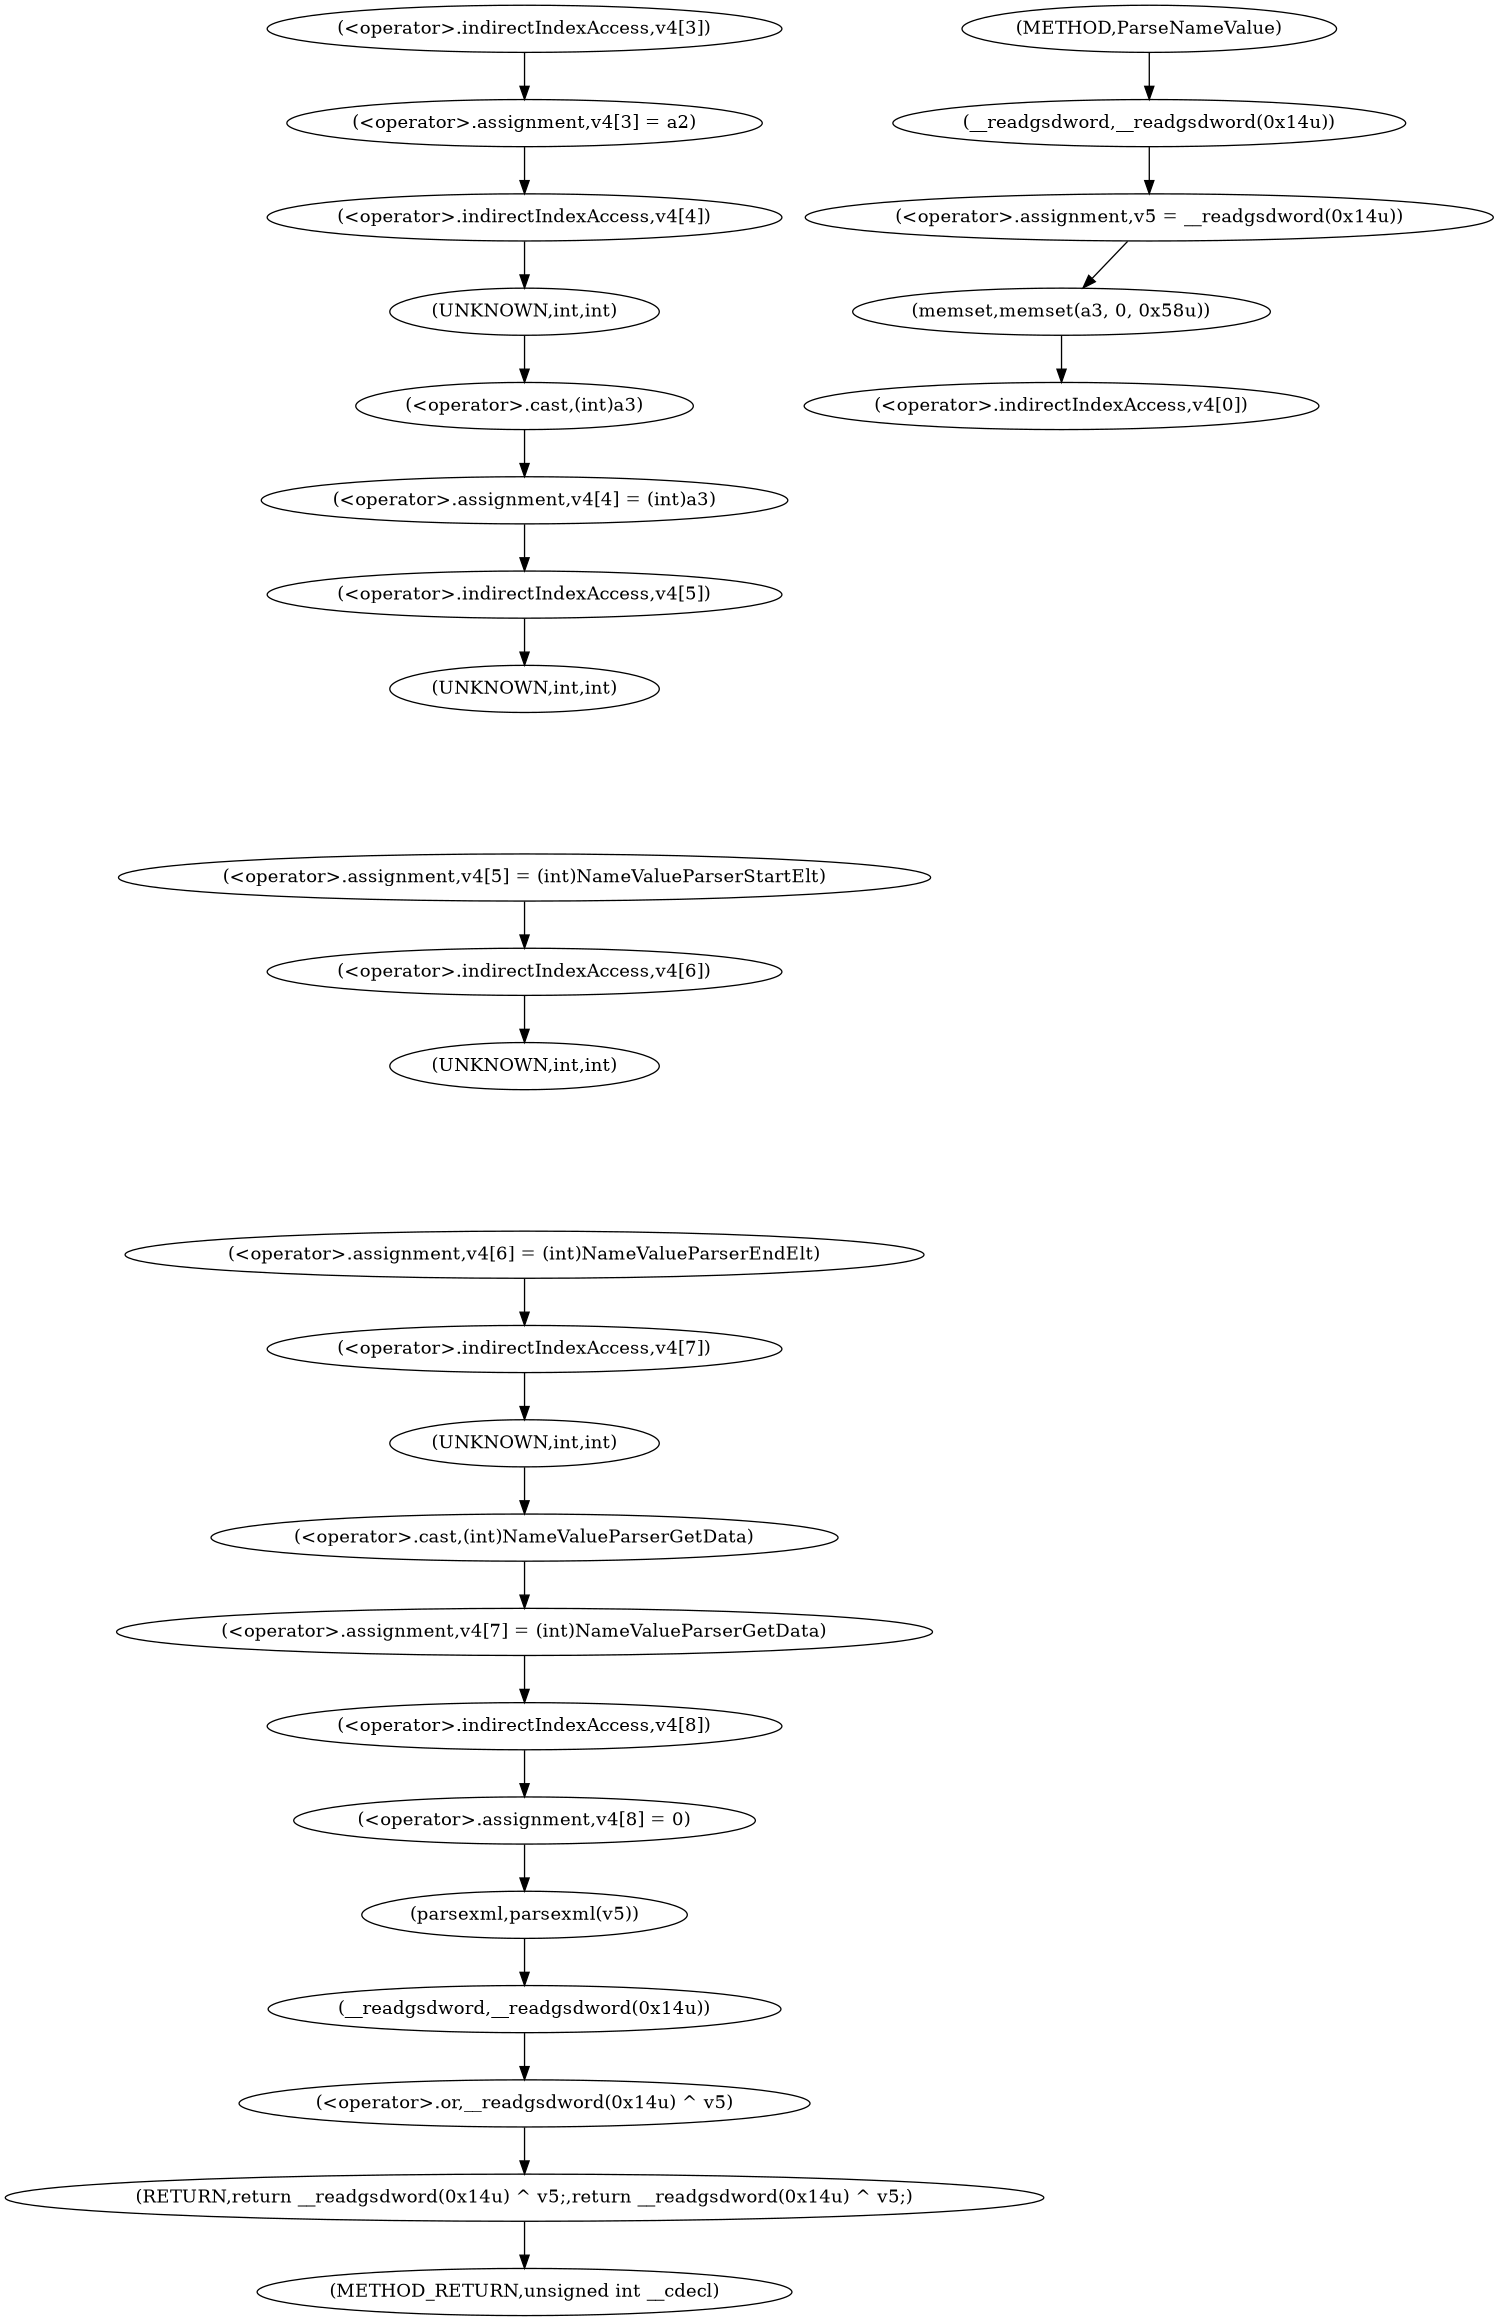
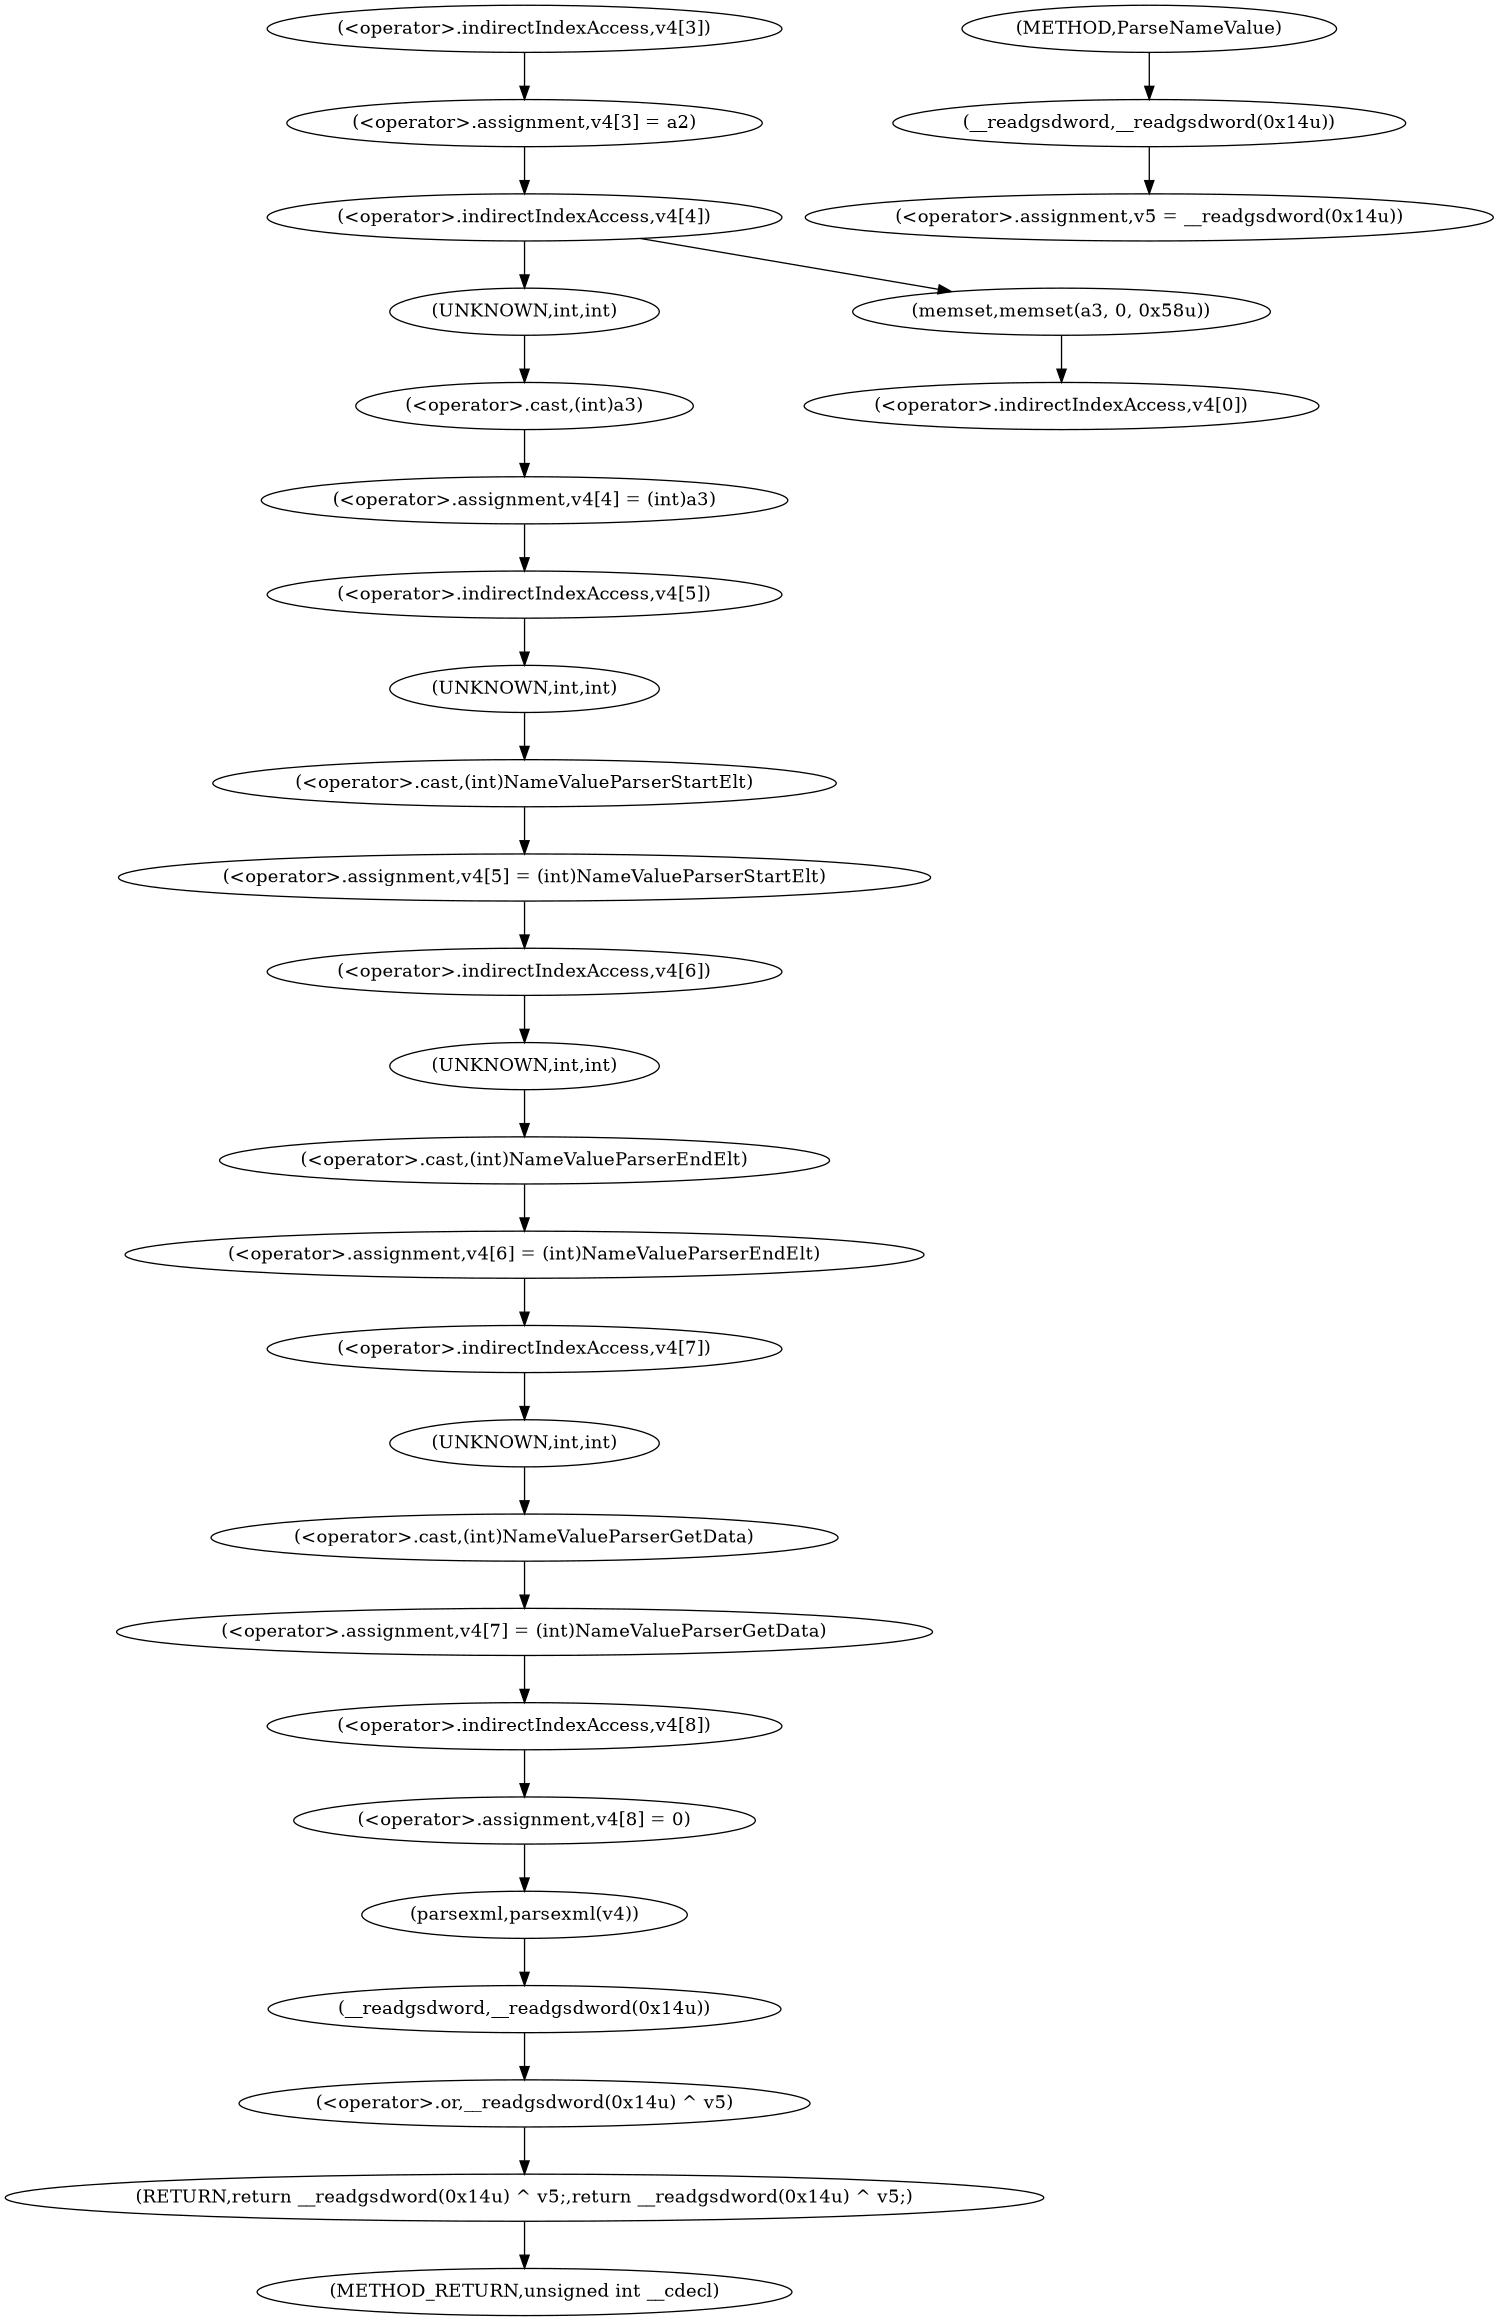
(1110, 260) -> (789, 264)
none -> (525, 783)
none -> (525, 1160)
(525, 1915) -> (525, 1915)
